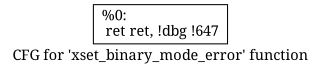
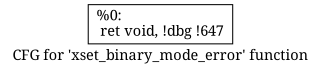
(160, 31) -> (160, 31)
